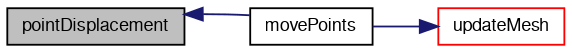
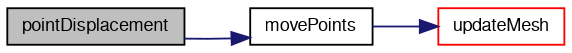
(226, 14) -> (208, 39)
